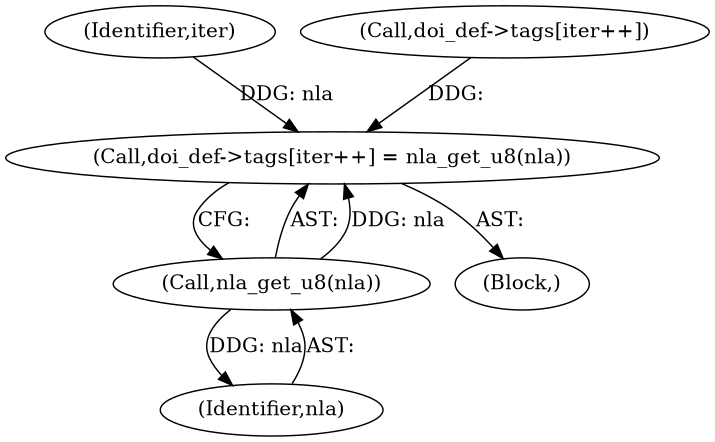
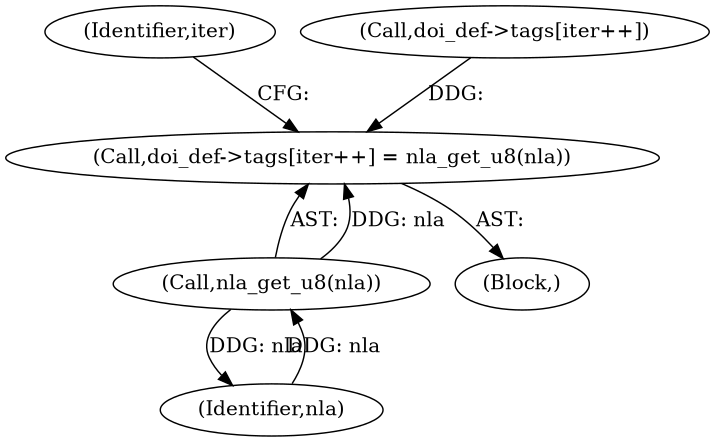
(287, 95) -> (287, 95)
(197, 212) -> none
(334, 347) -> (334, 347)
